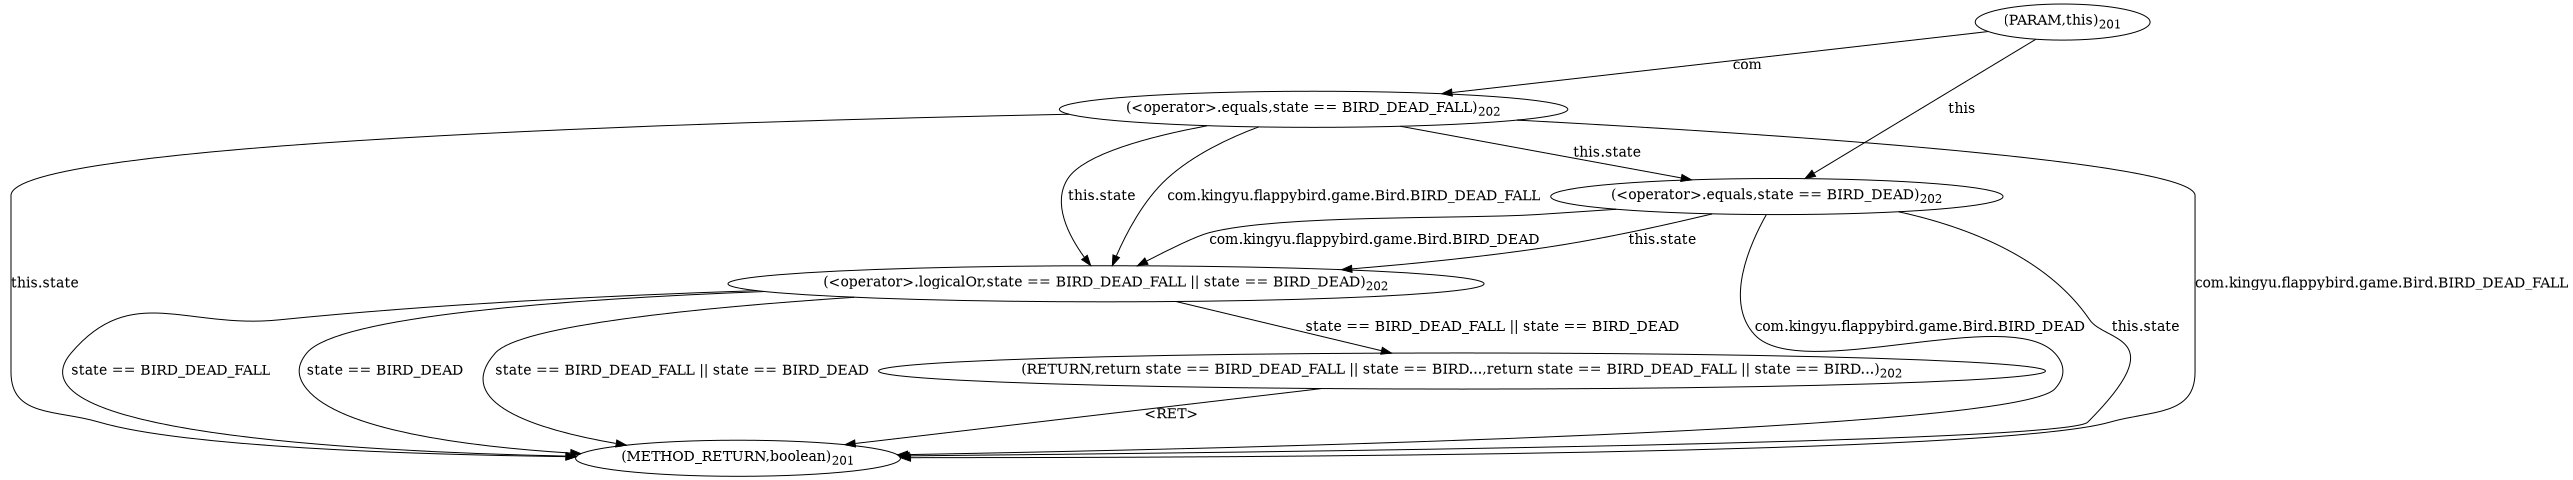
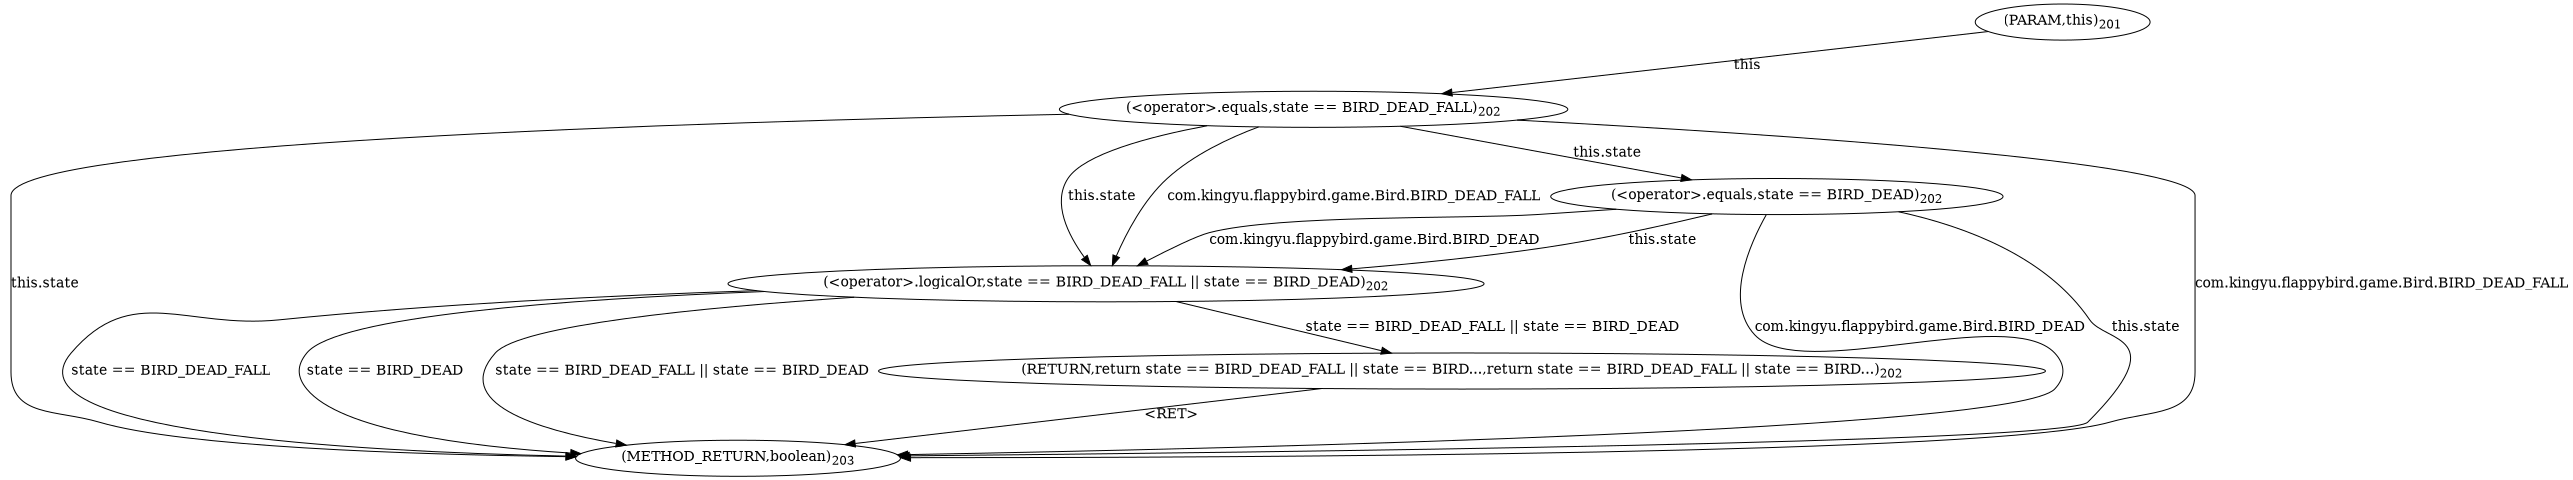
(1748, 66) -> (1748, 66)
(1925, 106) -> none
(843, 457) -> (843, 457)
